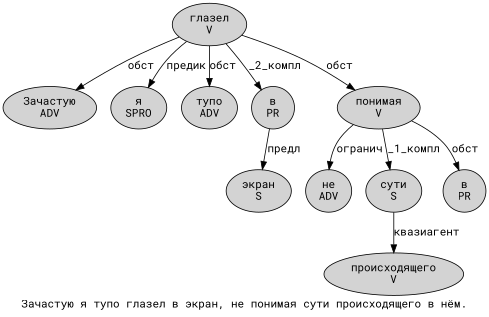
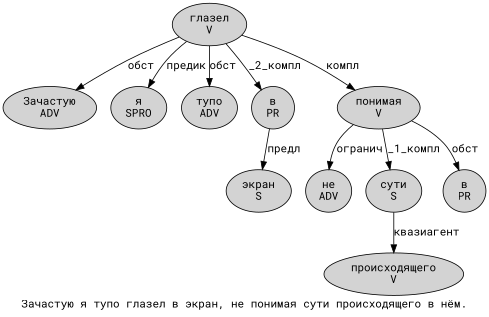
(340, 66) -> (343, 66)
